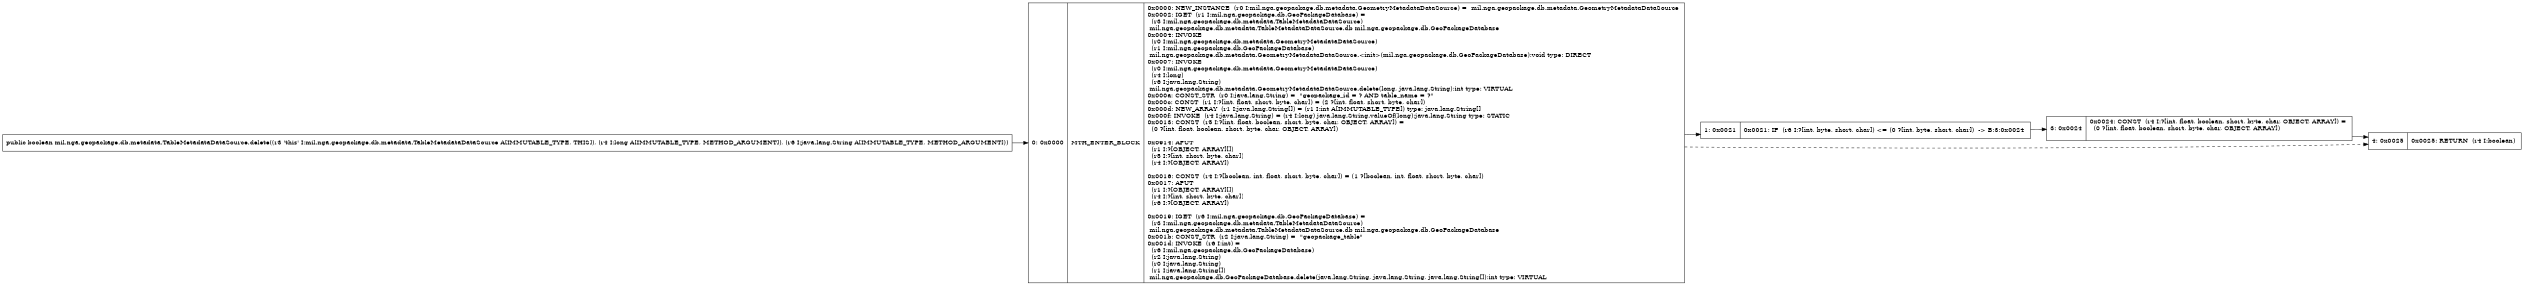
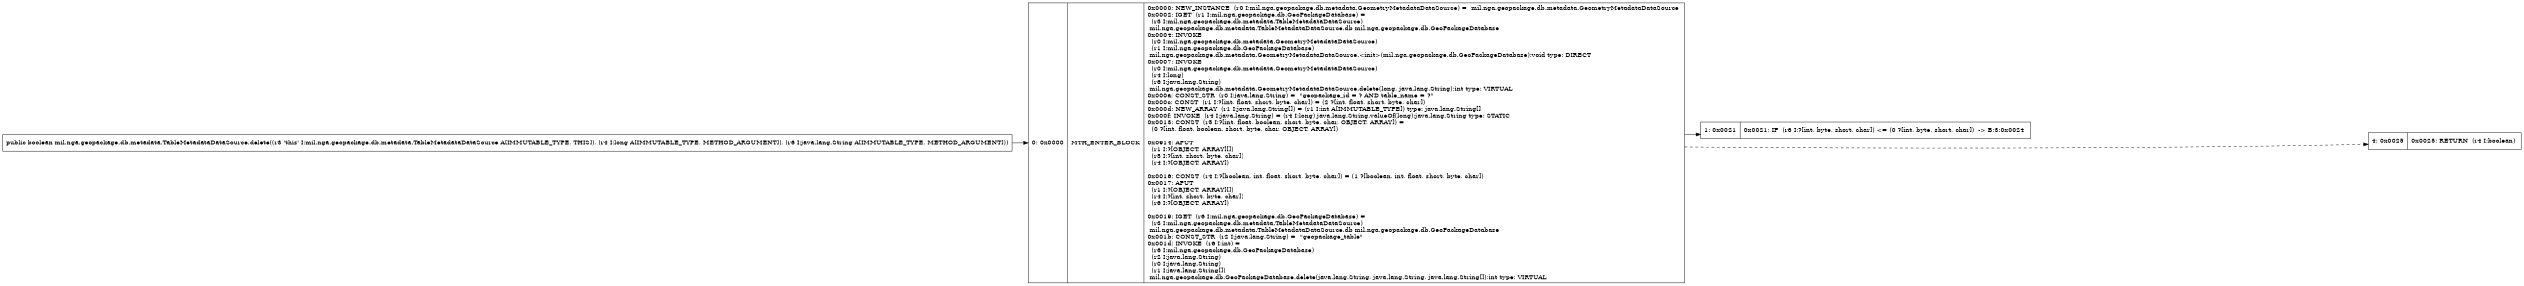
(2199, 129) -> none
